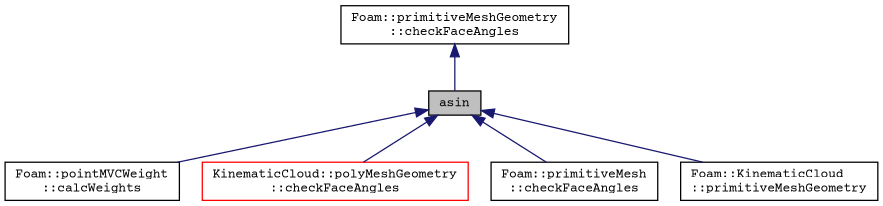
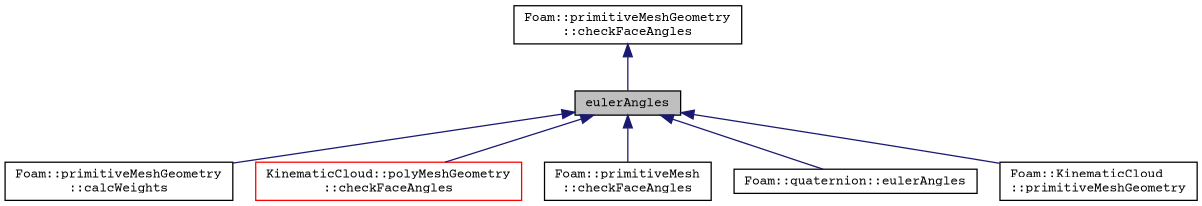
(455, 103) -> (628, 103)
(92, 181) -> (119, 181)
none -> (856, 181)
